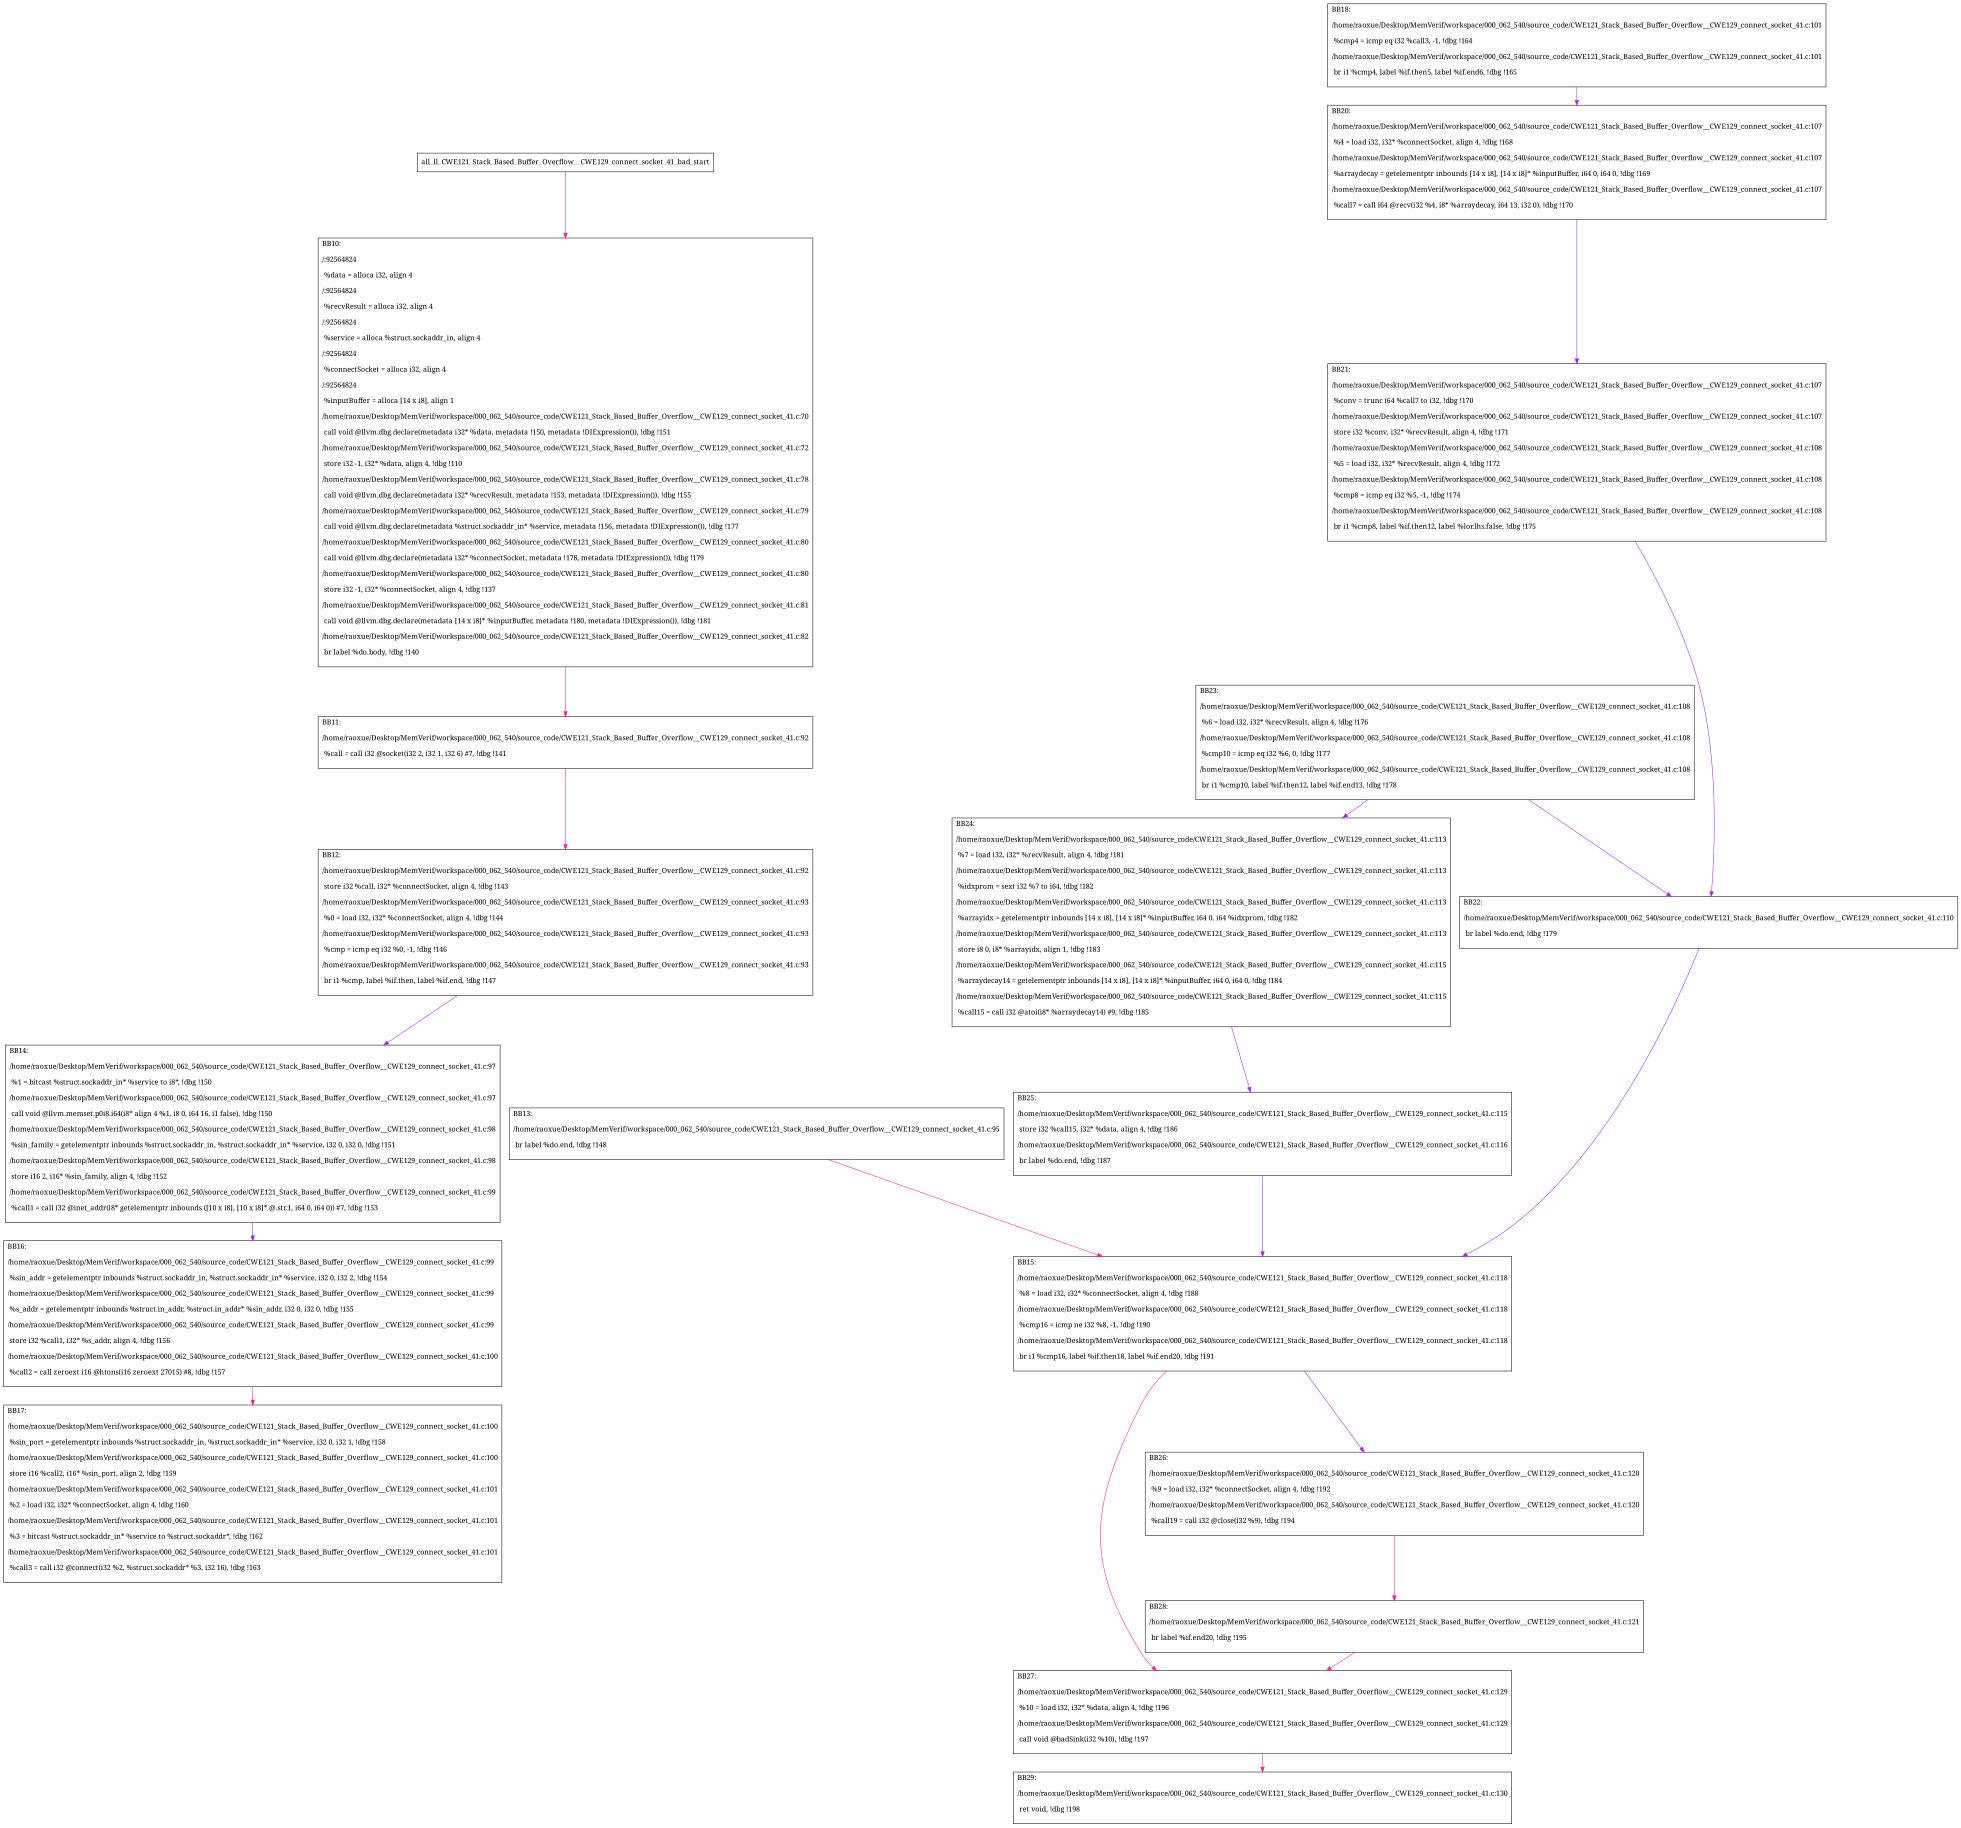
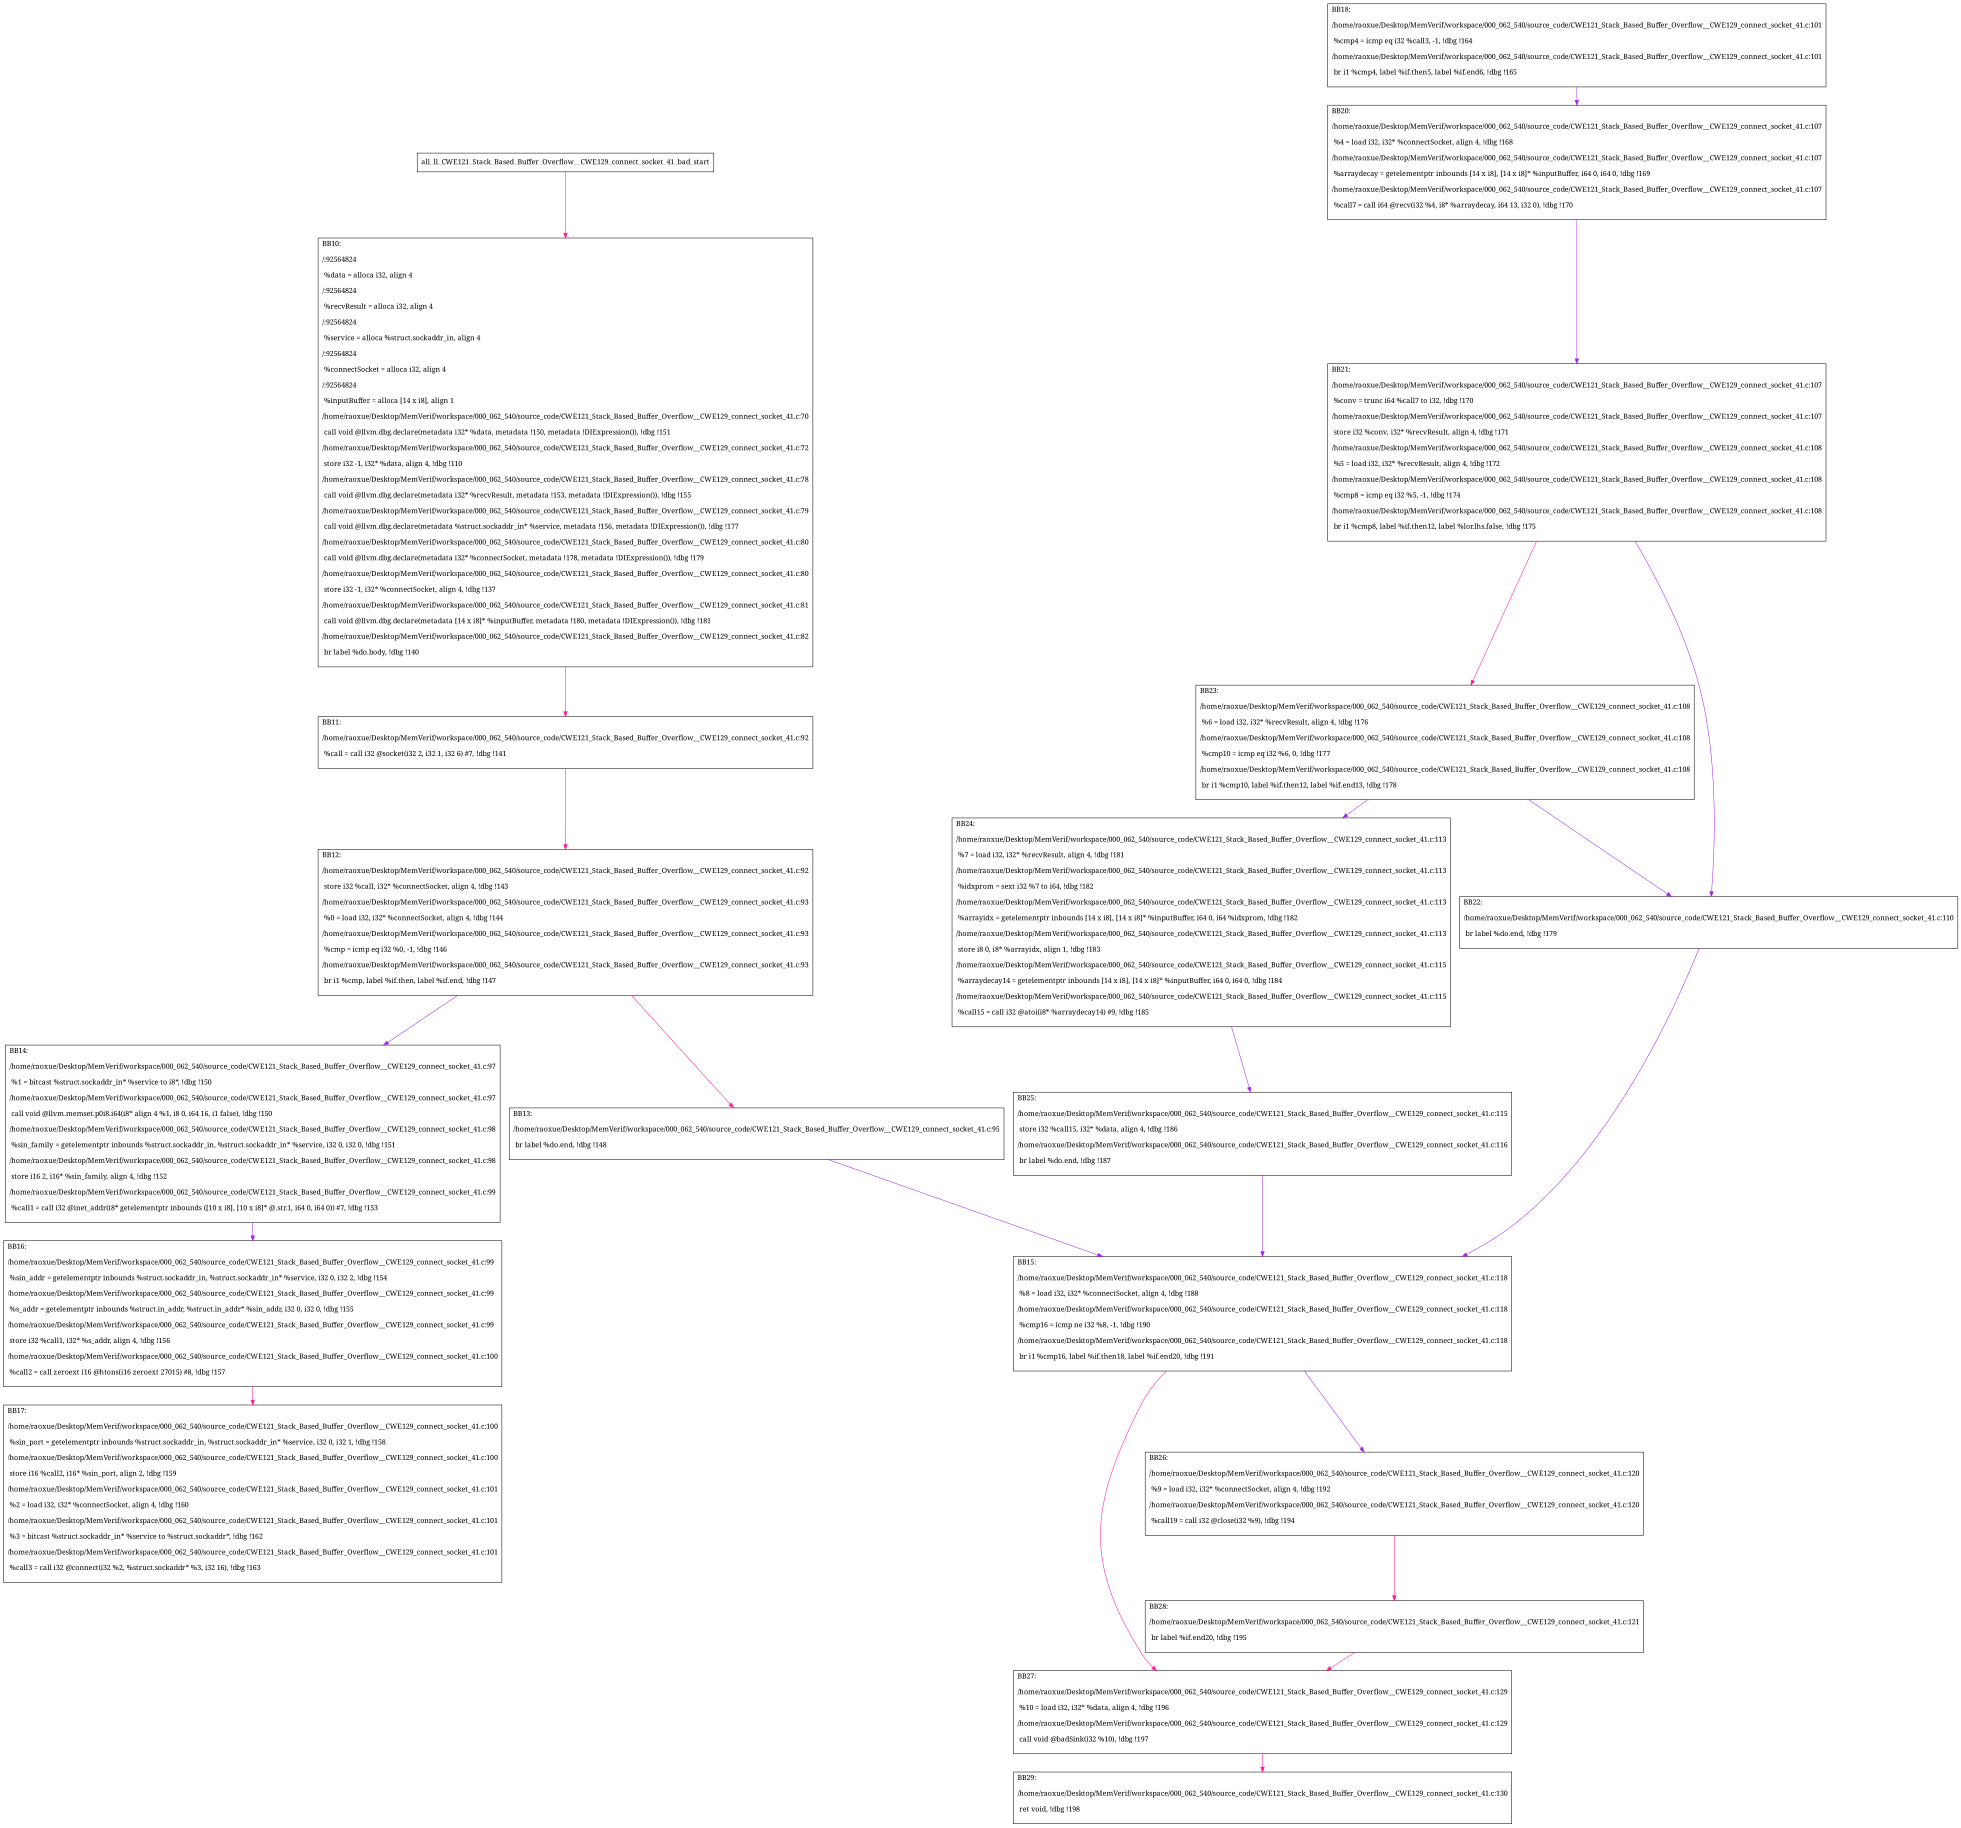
none -> (1505, 611)
none -> (681, 1050)
(963, 1207) -> (963, 1207)
